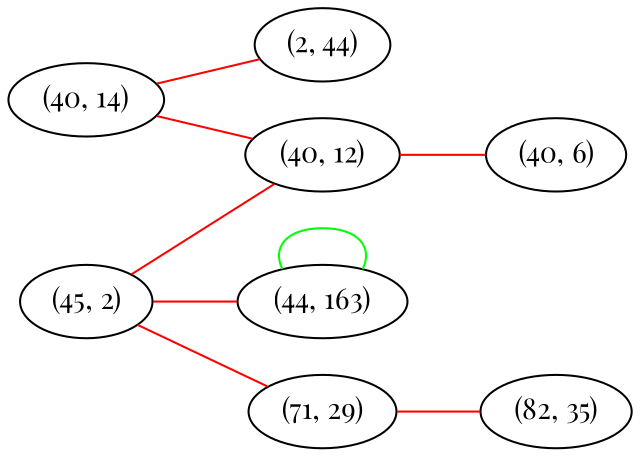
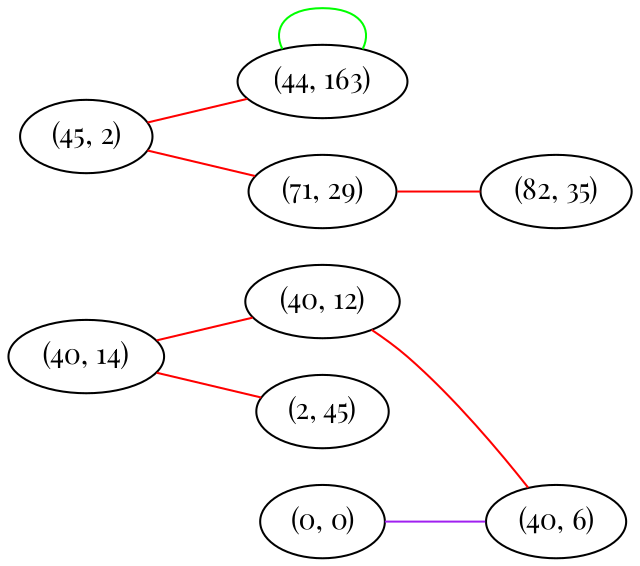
(323, 45) -> (323, 412)
(203, 229) -> none
none -> (323, 522)
